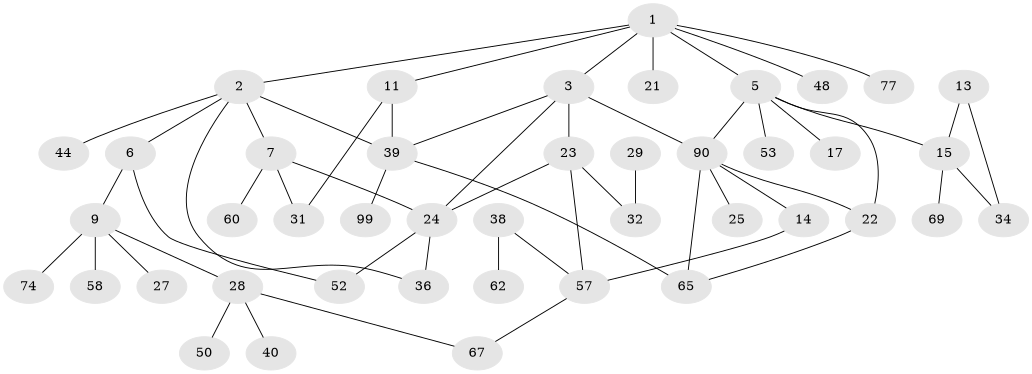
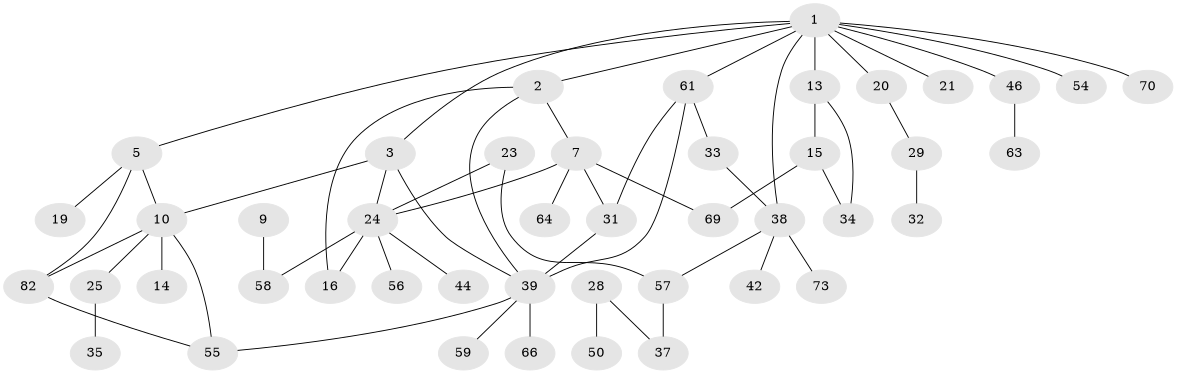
none -> (815, 54)
(392, 87) -> (688, 87)
(822, 87) -> (1015, 87)
none -> (882, 87)
(889, 87) -> (1148, 87)
none -> (1081, 87)
none -> (773, 116)
(150, 117) -> (418, 253)
(569, 120) -> none
(871, 128) -> none
(130, 154) -> none
(702, 154) -> (162, 220)
none -> (713, 154)
(769, 154) -> none
(835, 154) -> (60, 220)
none -> (1015, 154)
(602, 187) -> none
none -> (645, 187)
(232, 220) -> (545, 220)
(365, 220) -> (463, 353)
(870, 220) -> (29, 287)
(167, 253) -> none
none -> (318, 253)
none -> (571, 254)
(697, 258) -> none
(29, 287) -> none
(162, 287) -> none
(339, 287) -> (397, 287)
(424, 287) -> (330, 287)
(499, 287) -> (755, 287)
(686, 287) -> (213, 353)
none -> (821, 287)
none -> (95, 353)
(271, 353) -> none
(477, 353) -> (663, 353)
none -> (530, 353)
